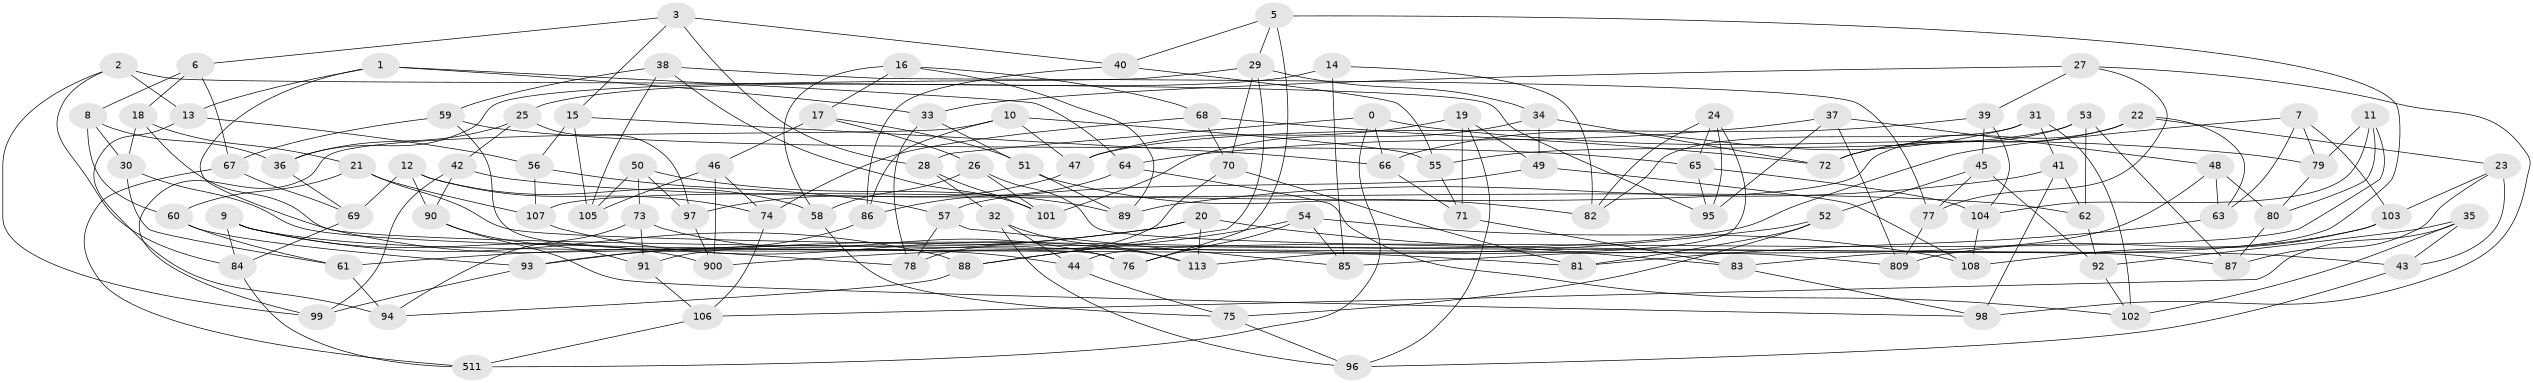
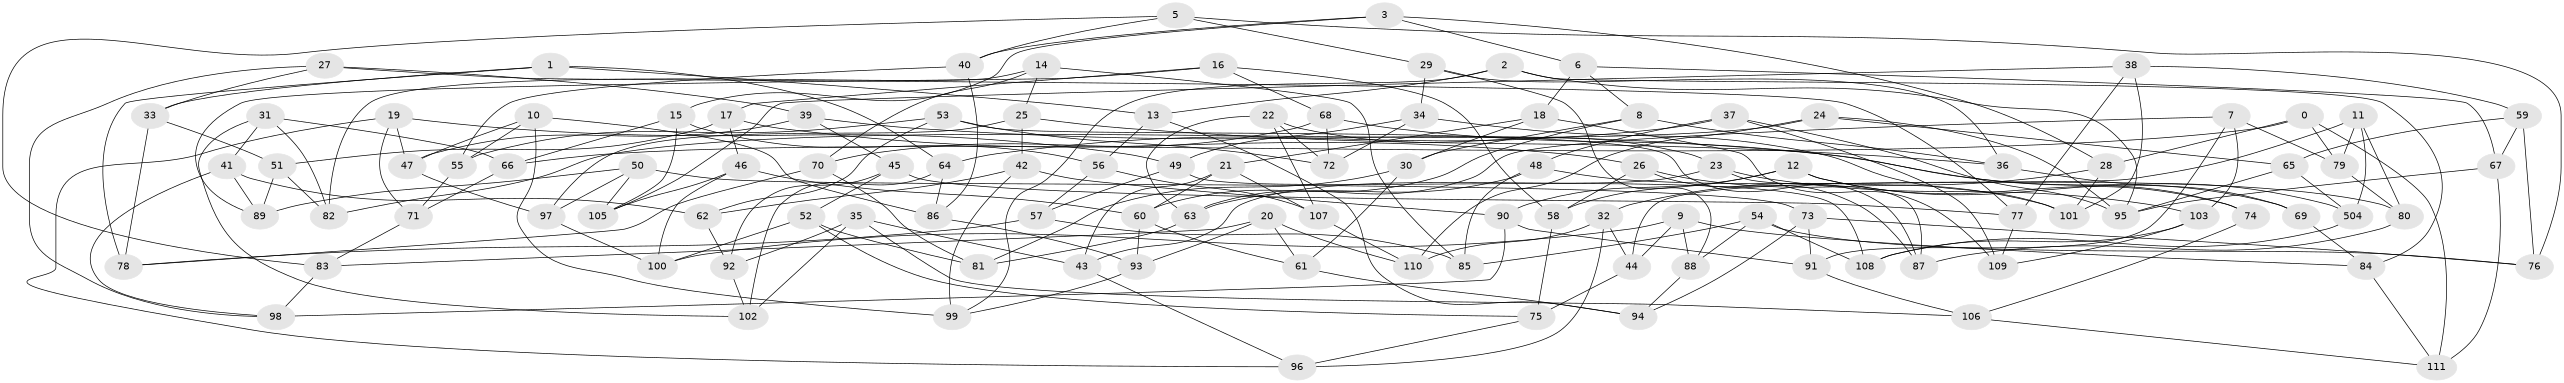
(1243, 114) -> (918, 104)
(741, 191) -> (931, 193)
(291, 192) -> (2307, 187)
(1981, 217) -> (2353, 217)
(713, 267) -> (657, 267)
(1197, 267) -> (1413, 267)
(1900, 267) -> (1998, 267)
(472, 367) -> (2437, 367)
